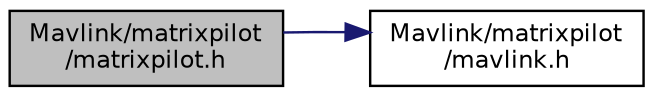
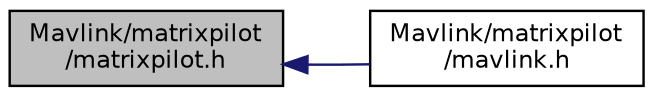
(314, 32) -> (339, 65)
